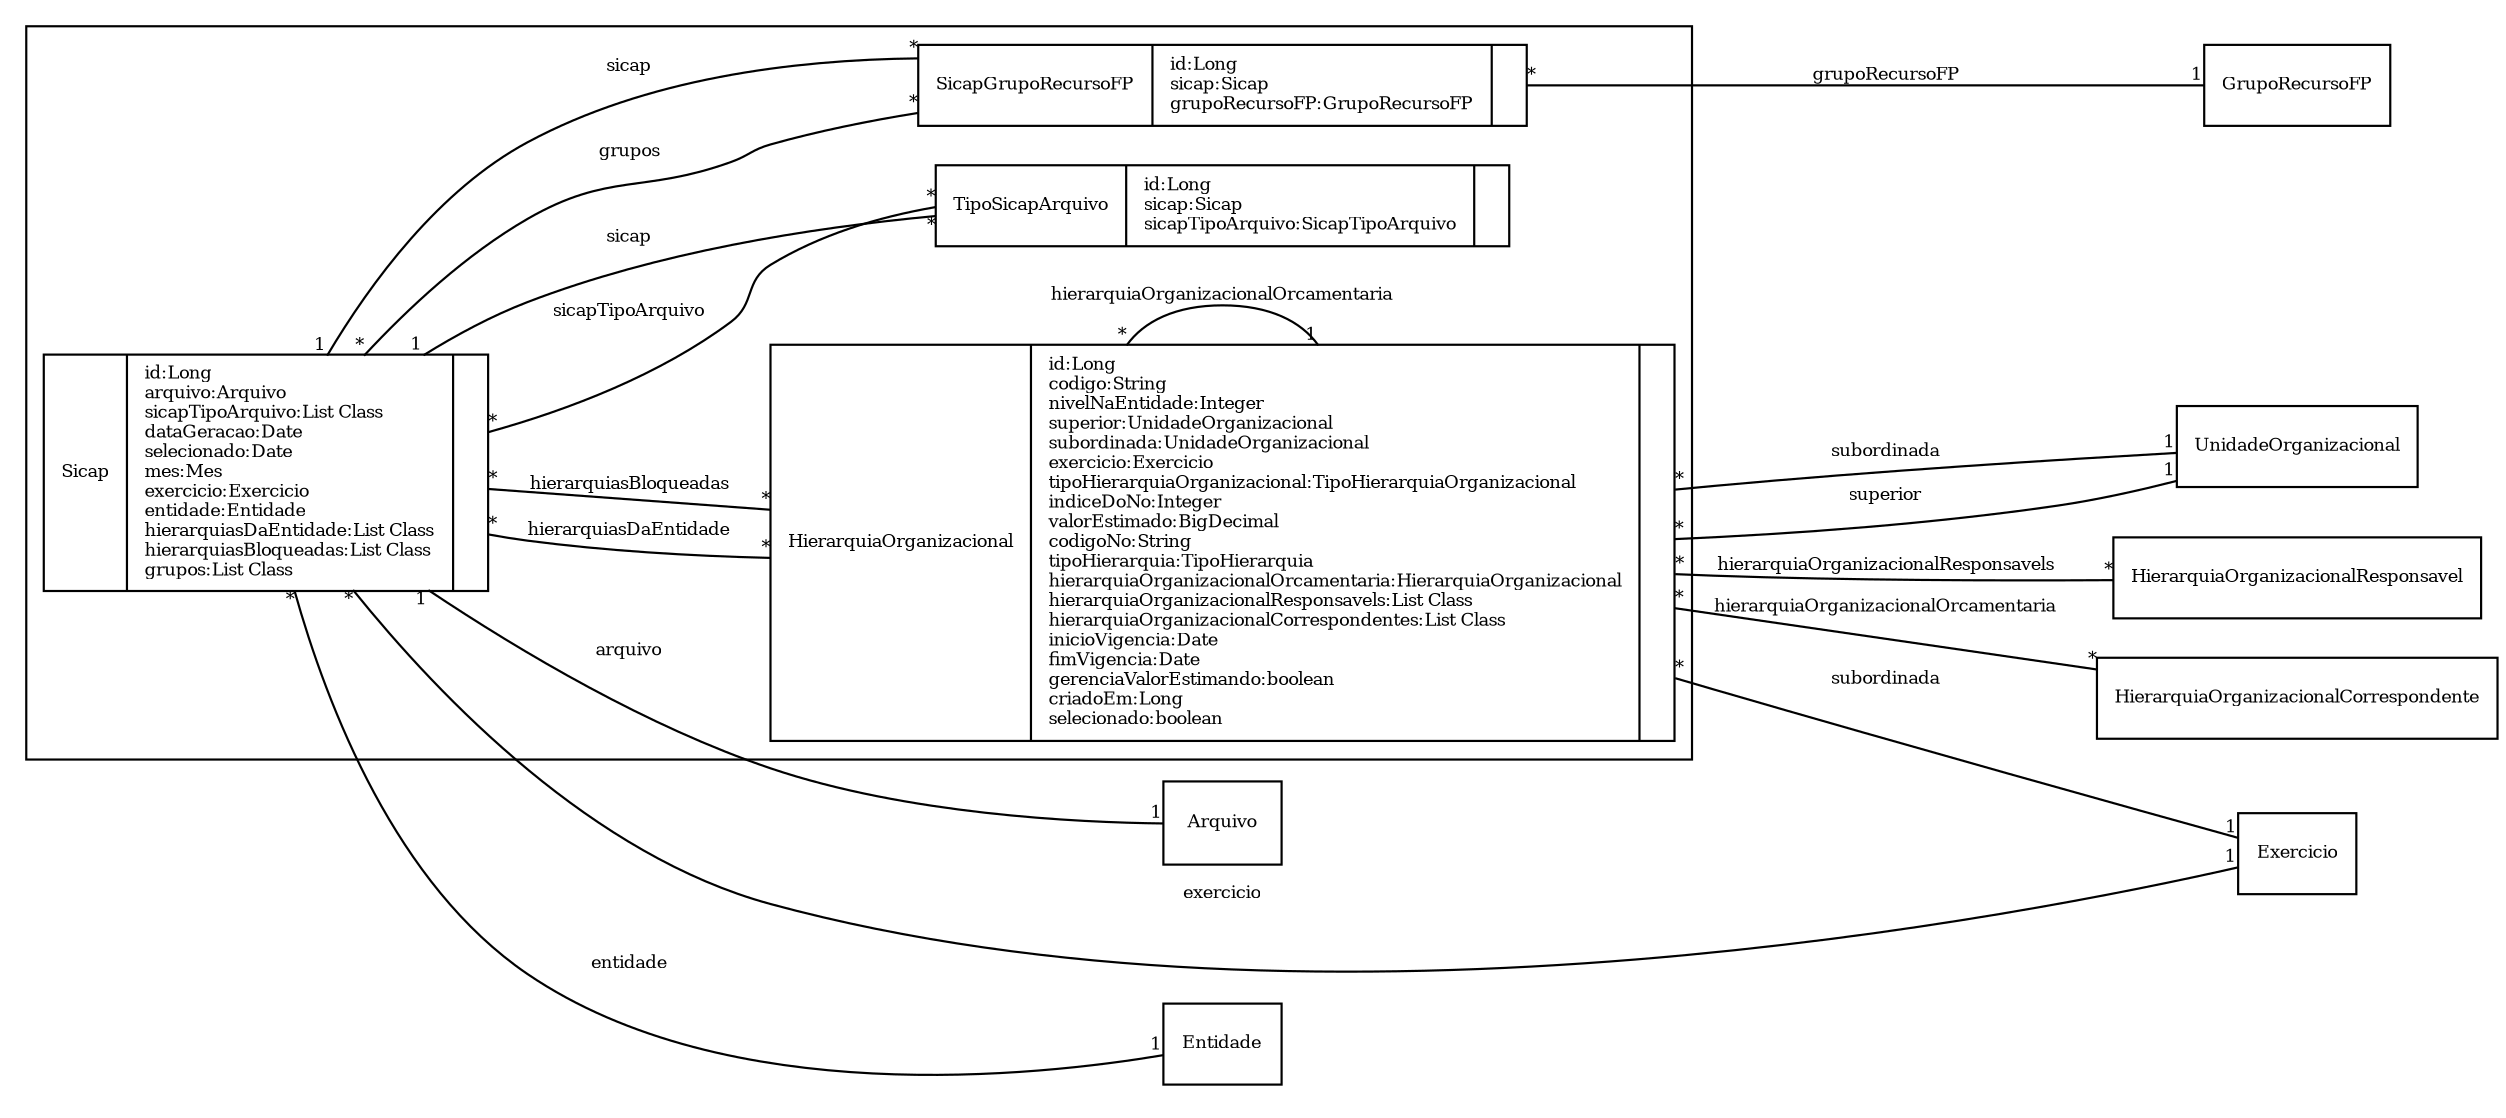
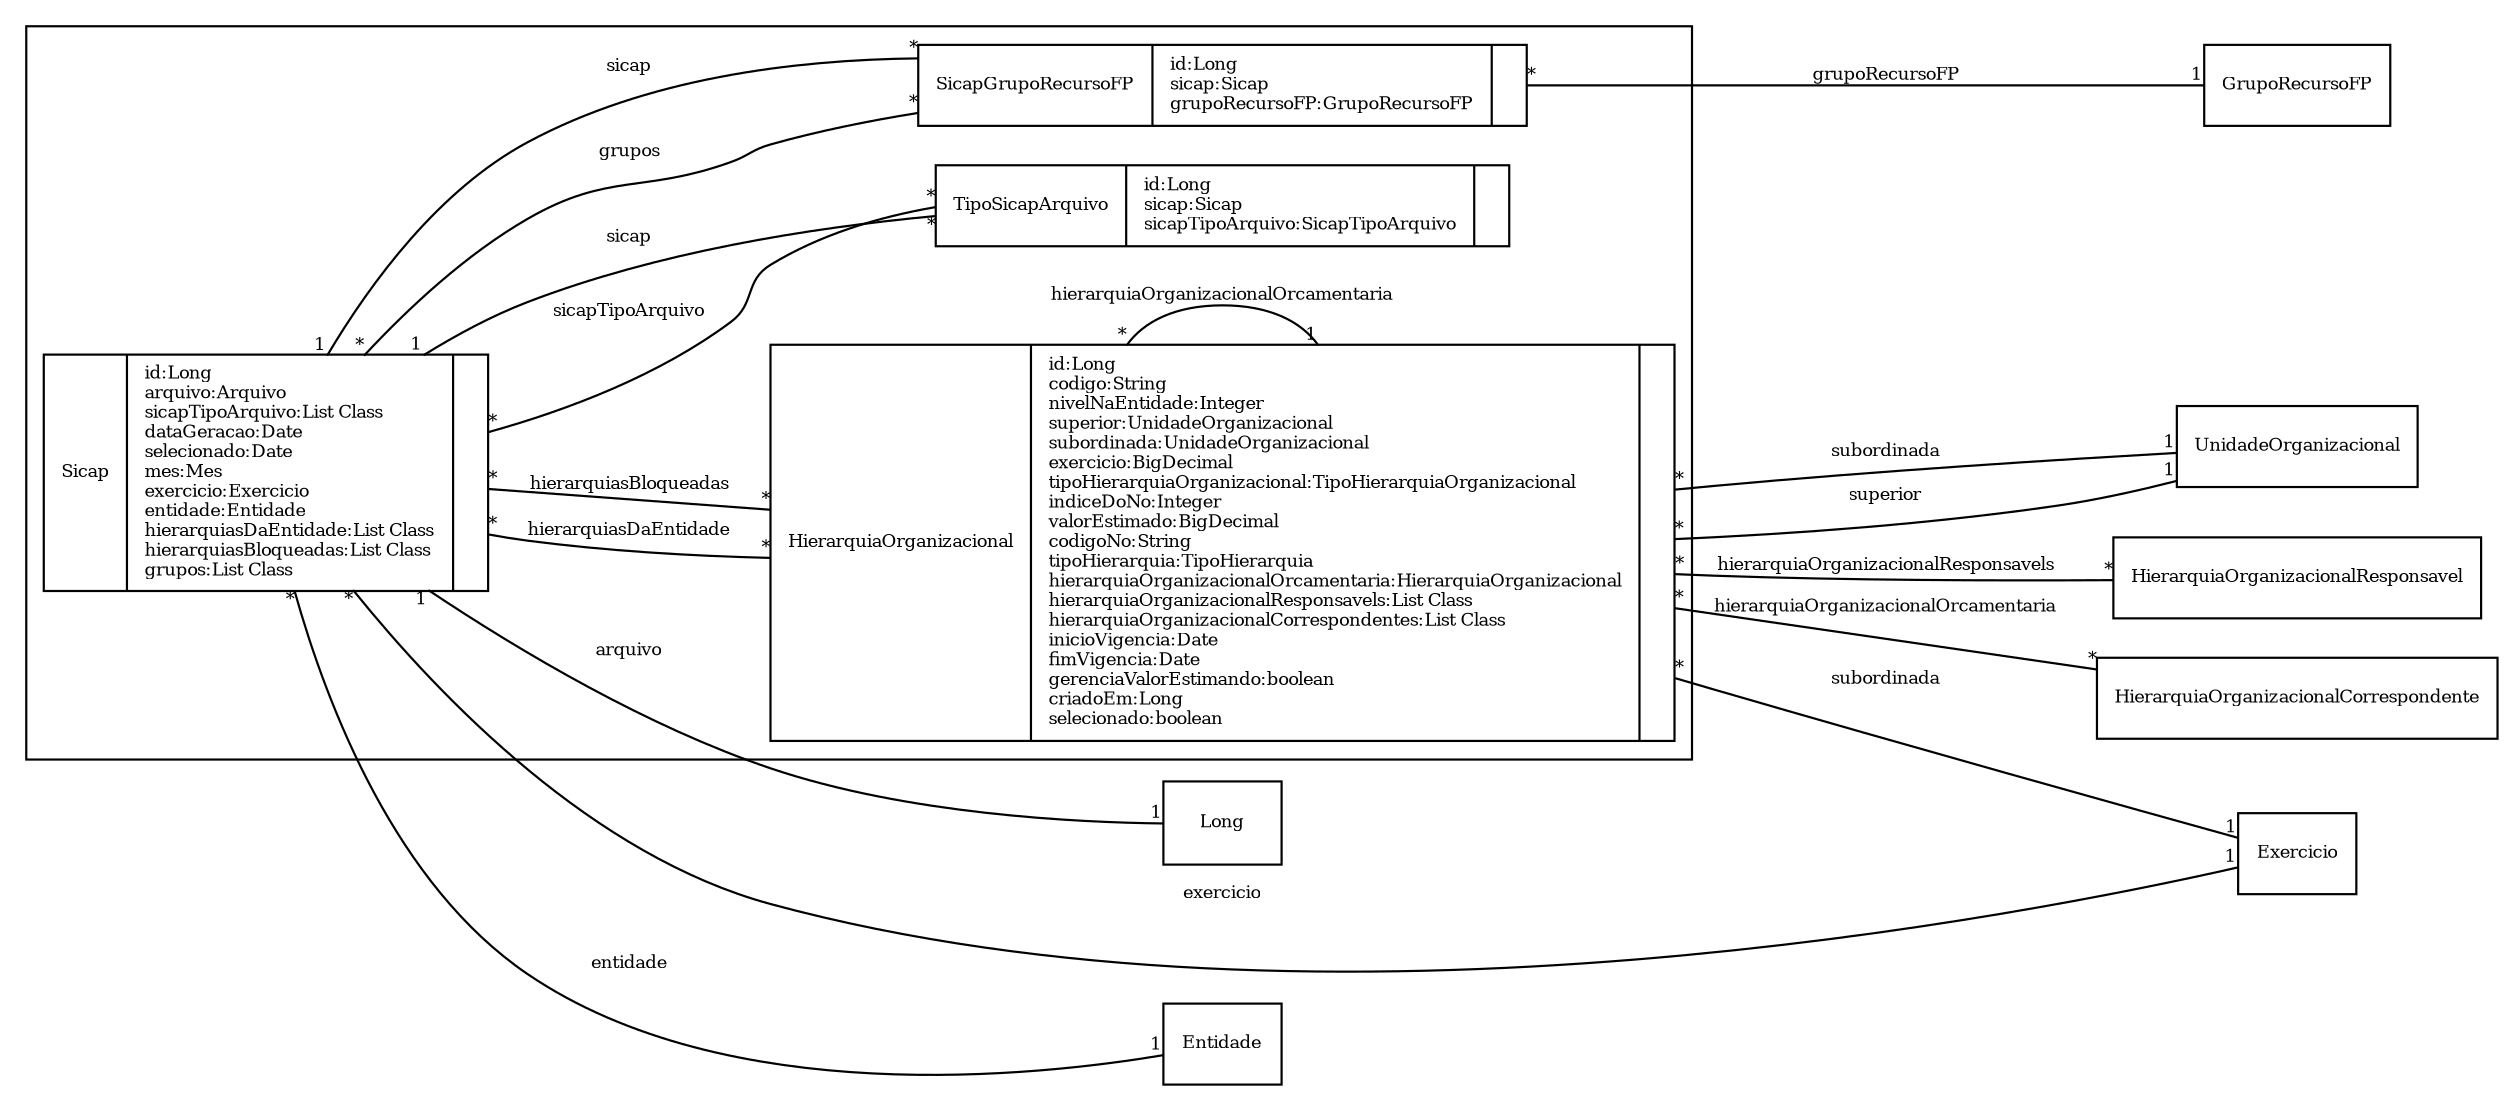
(1132, 463) -> (1142, 463)
(1222, 823) -> (1222, 823)
